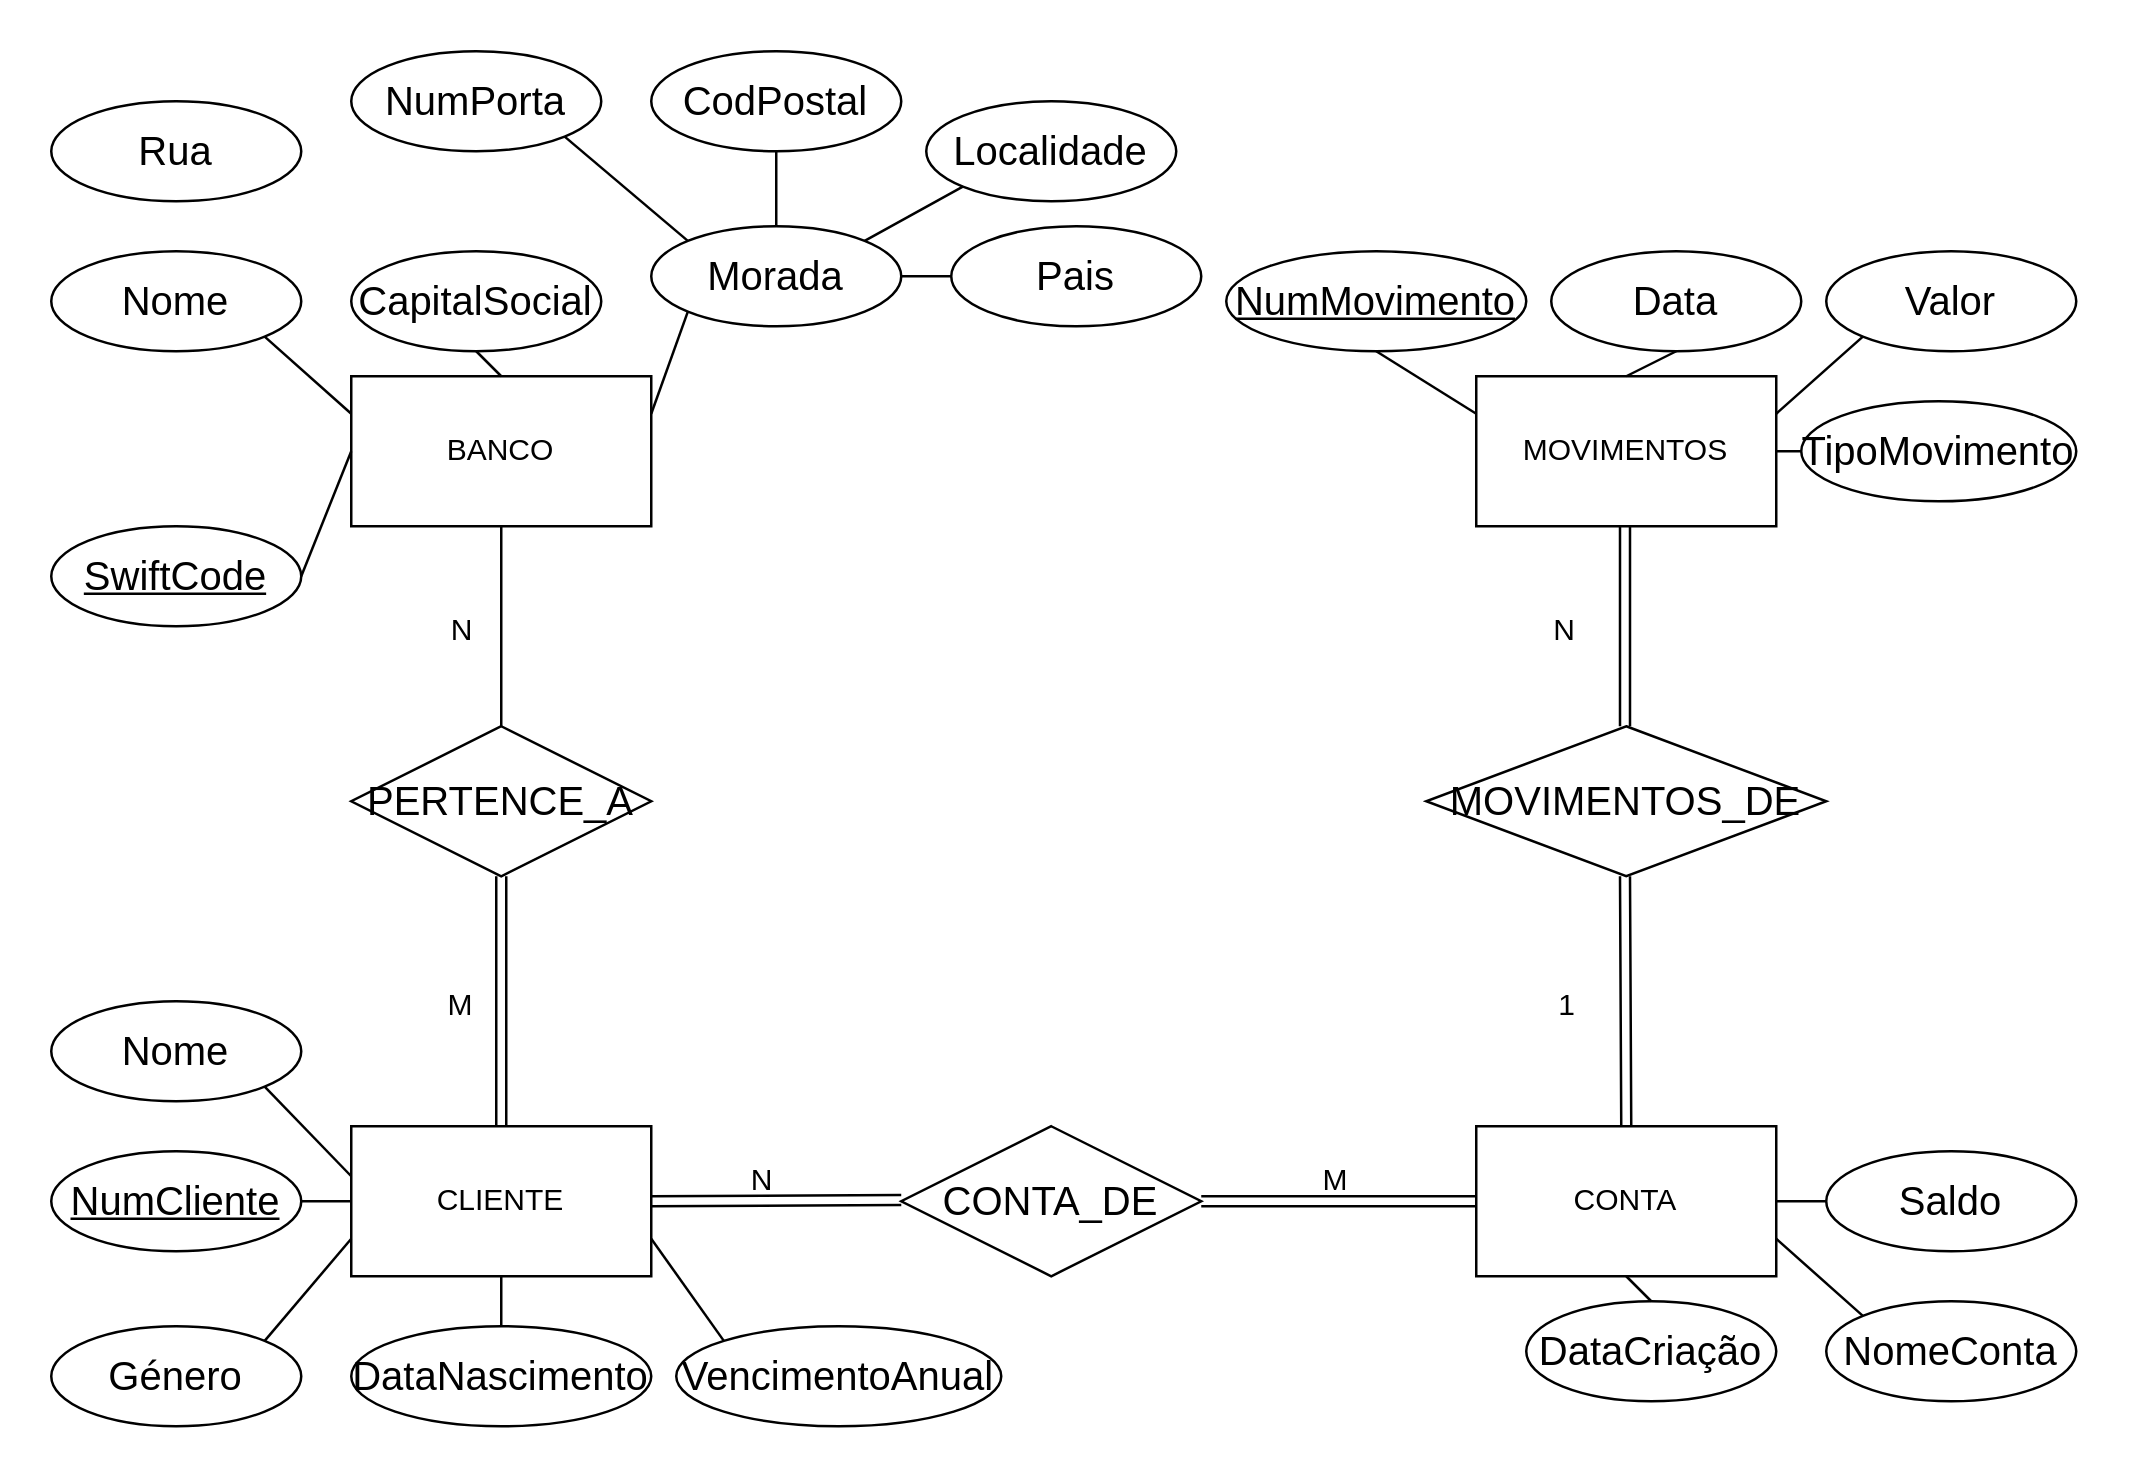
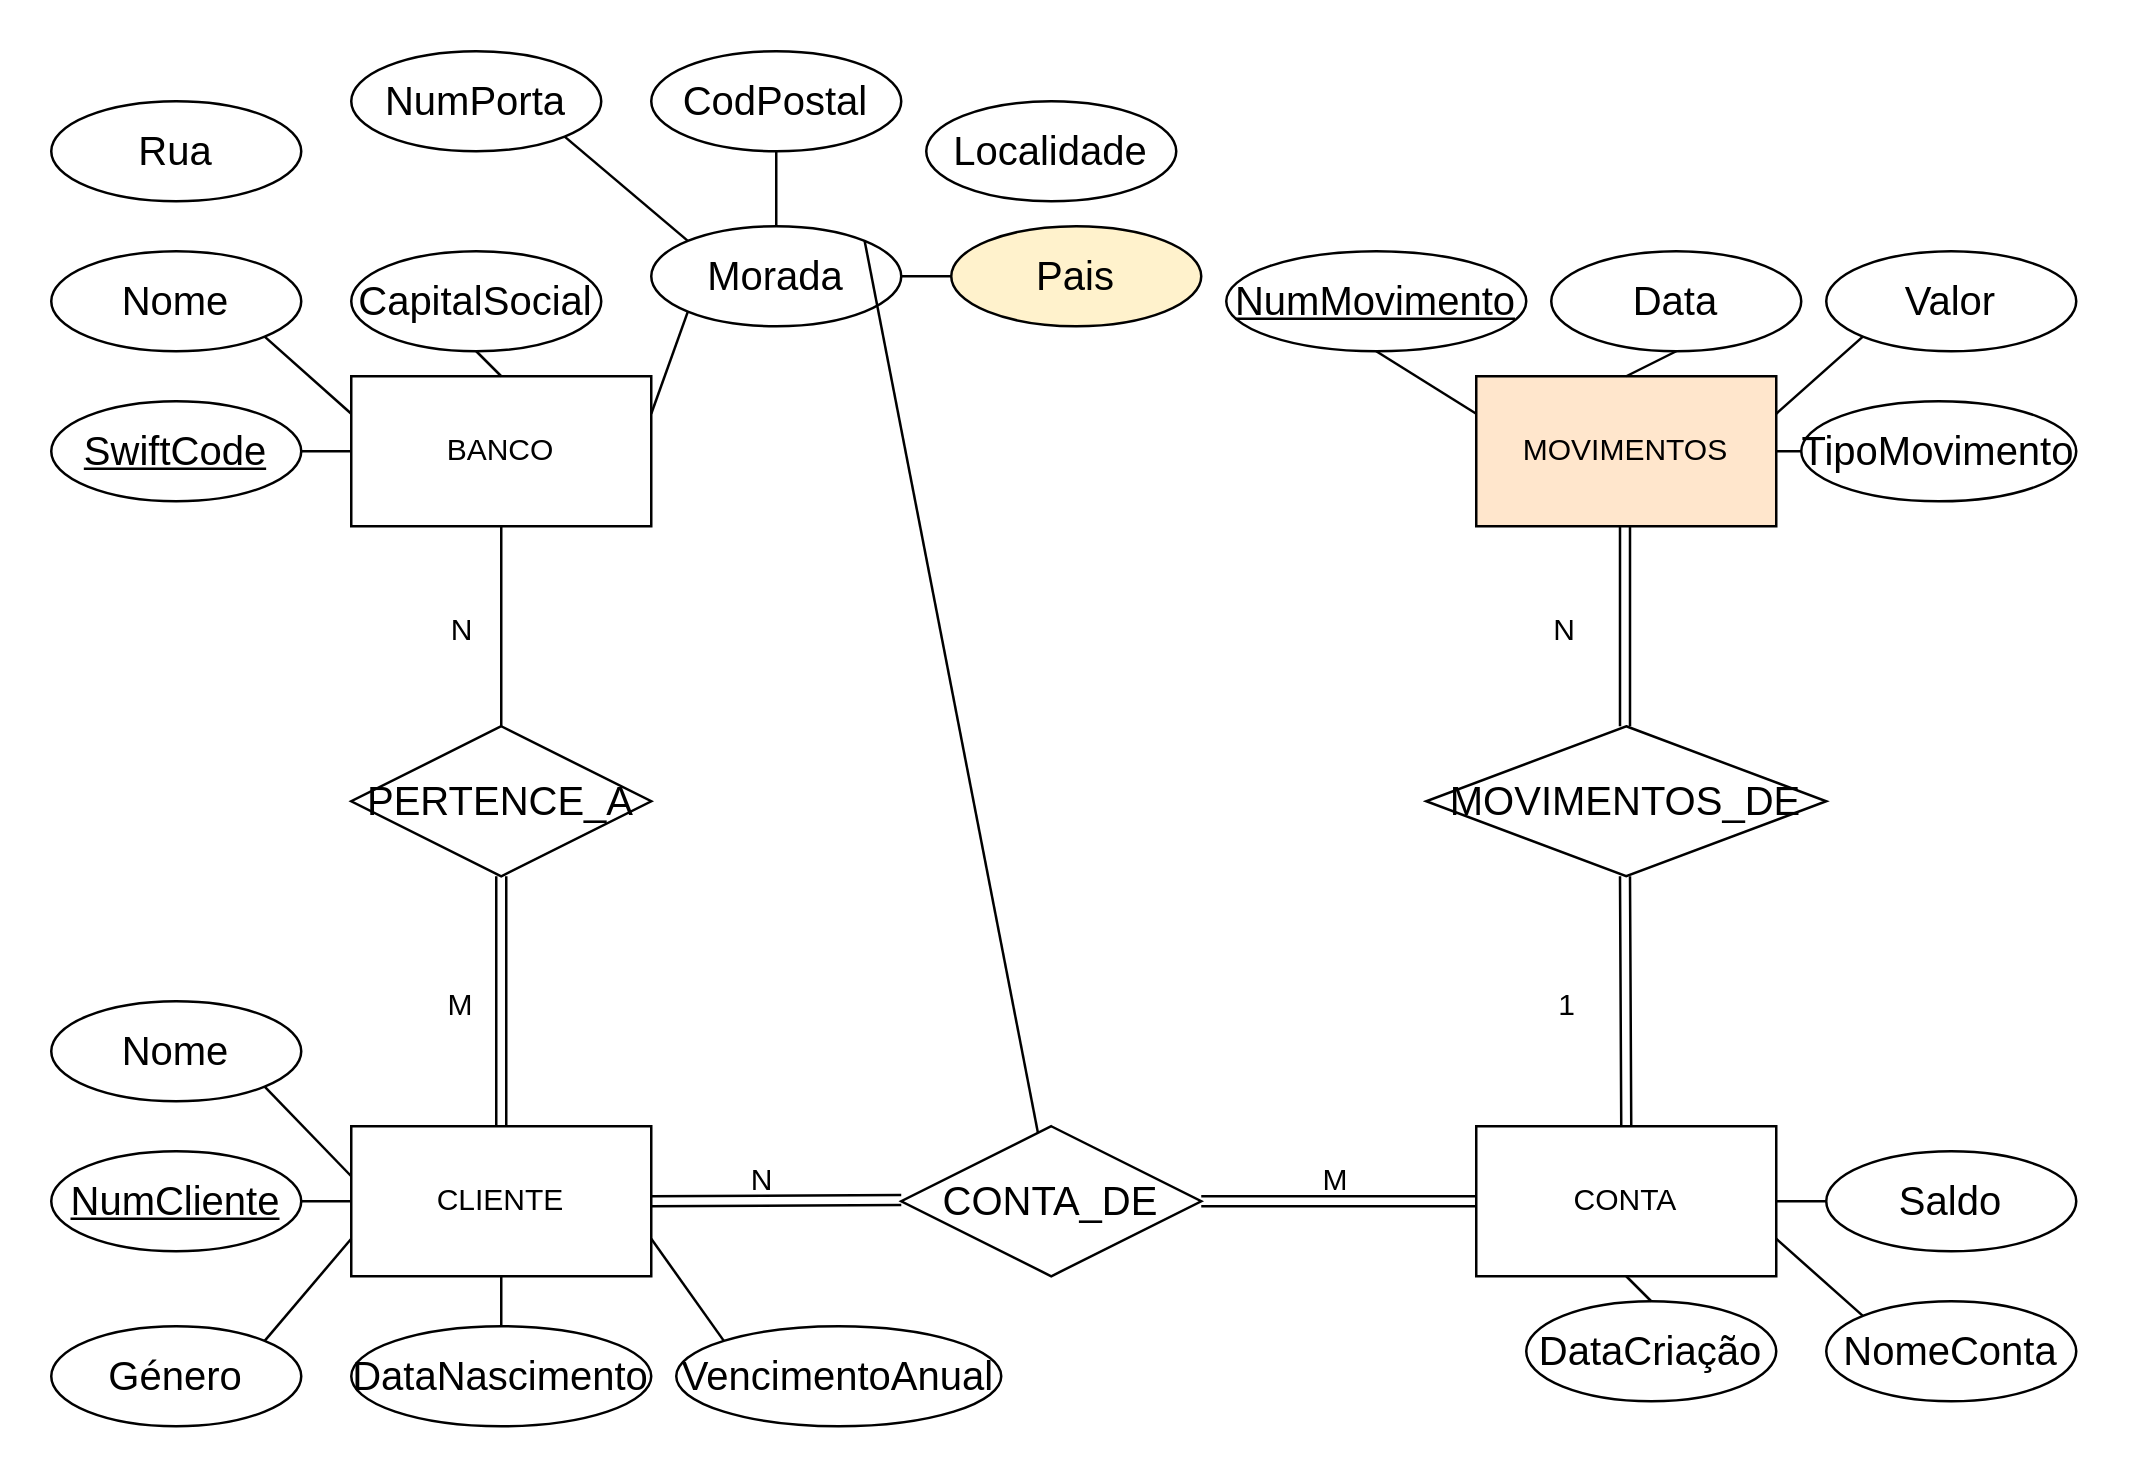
(914, 214) -> (951, 687)
(1076, 276) -> (1076, 276)
(1626, 451) -> (1626, 451)
(176, 576) -> (176, 451)
